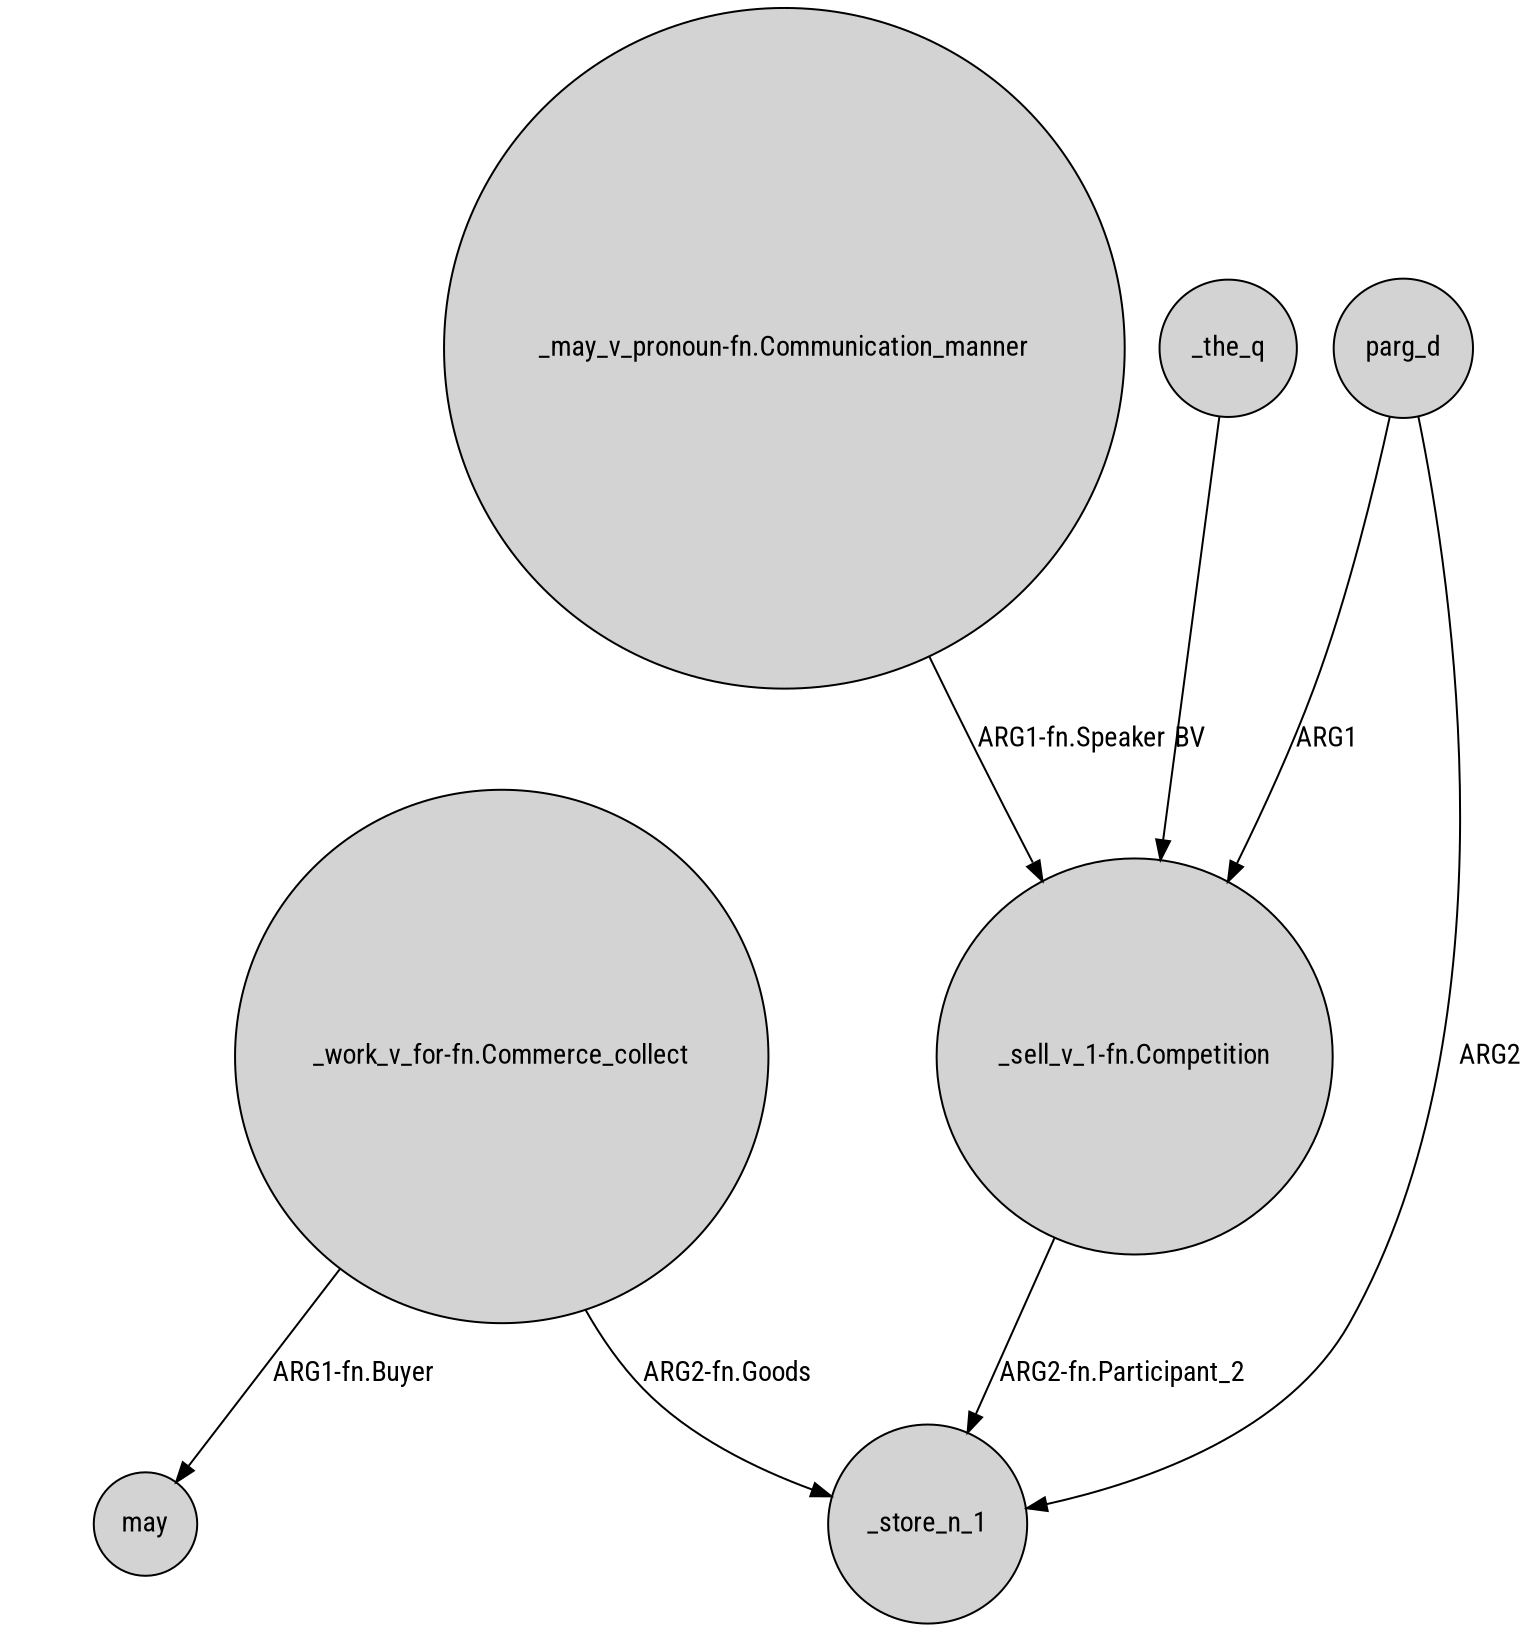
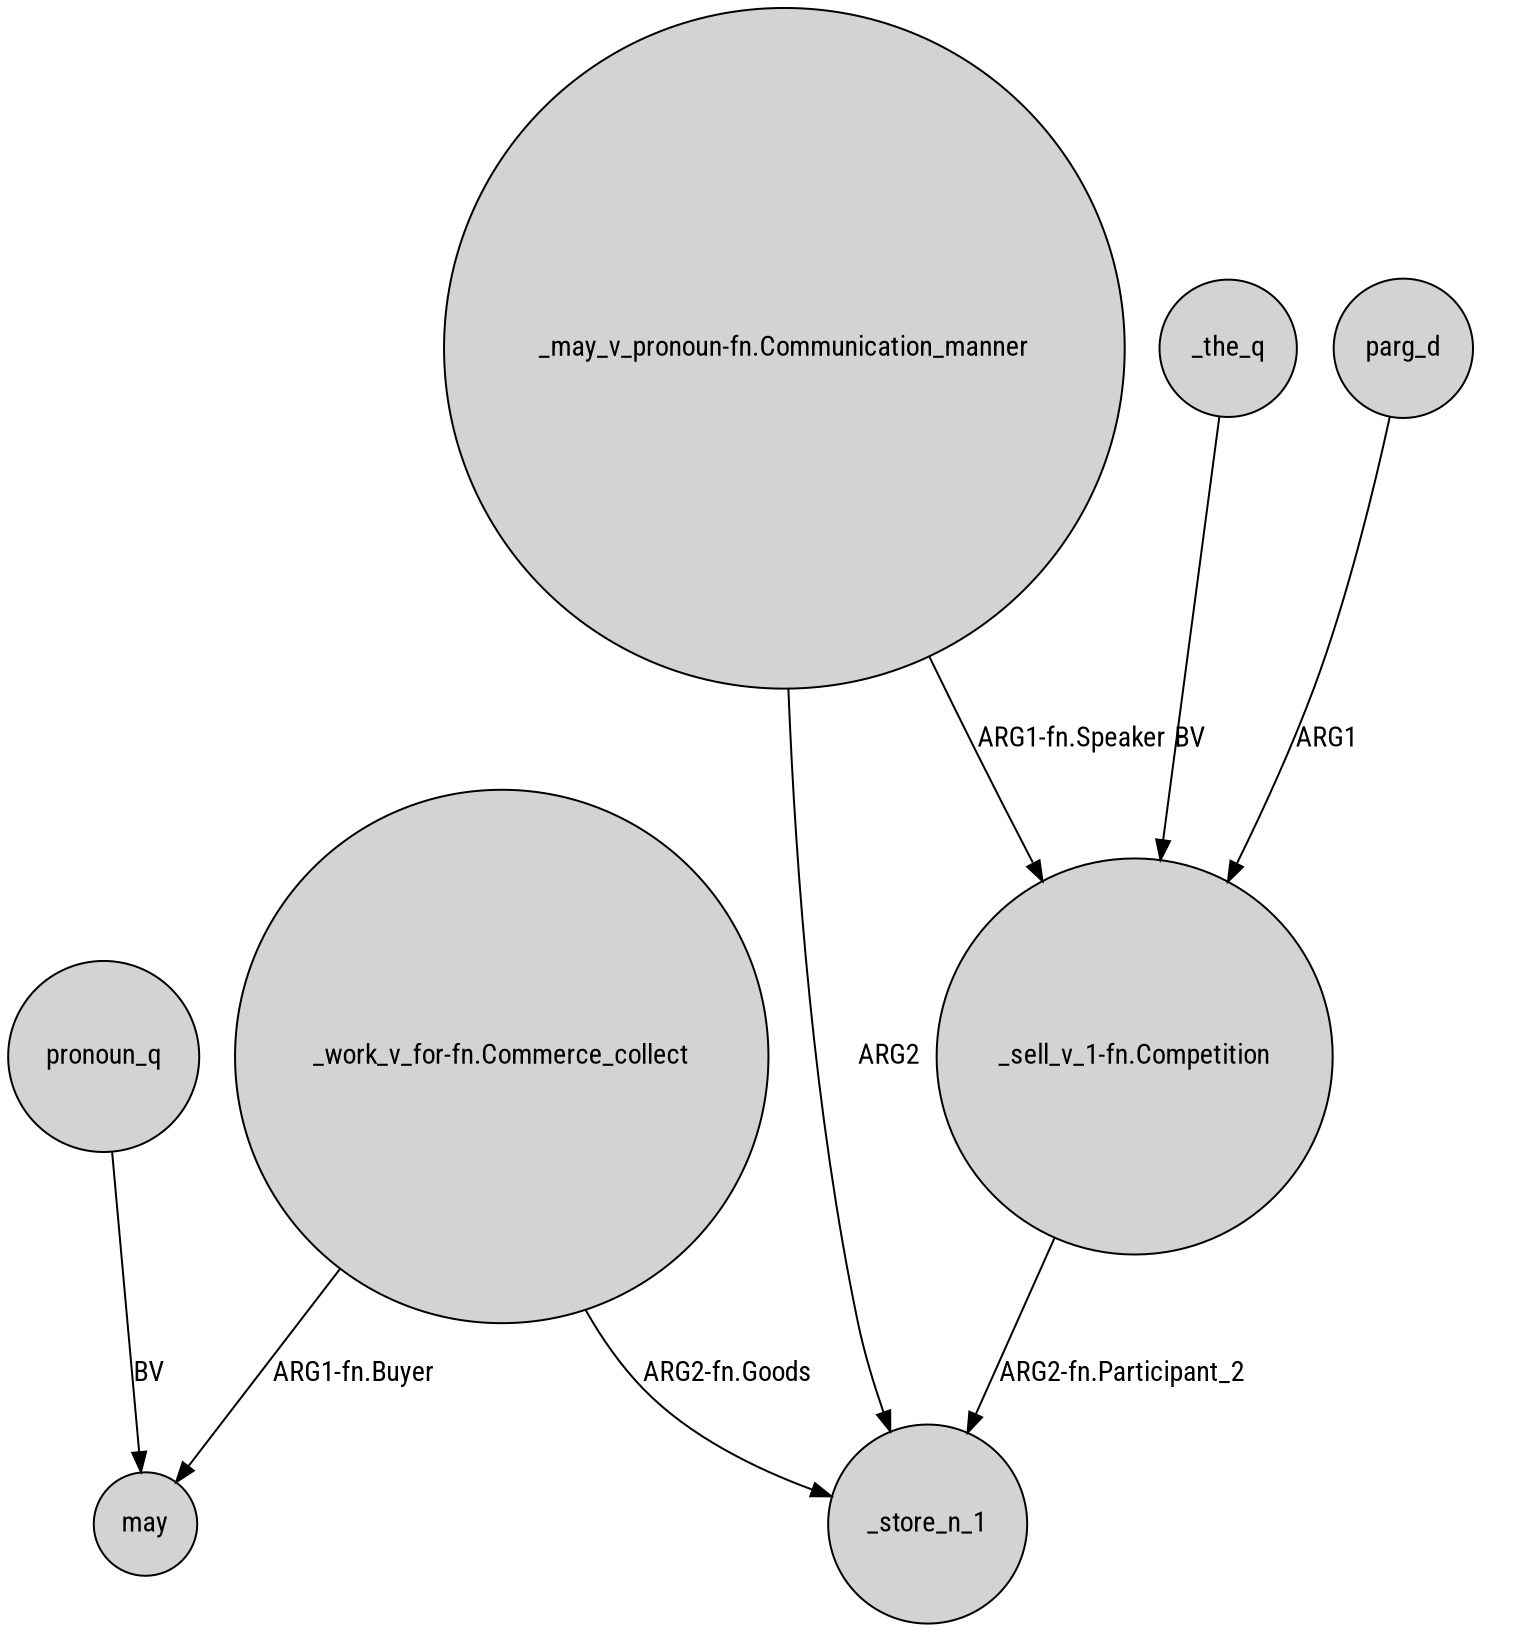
none -> (104, 1056)
(1439, 1057) -> (816, 1053)
